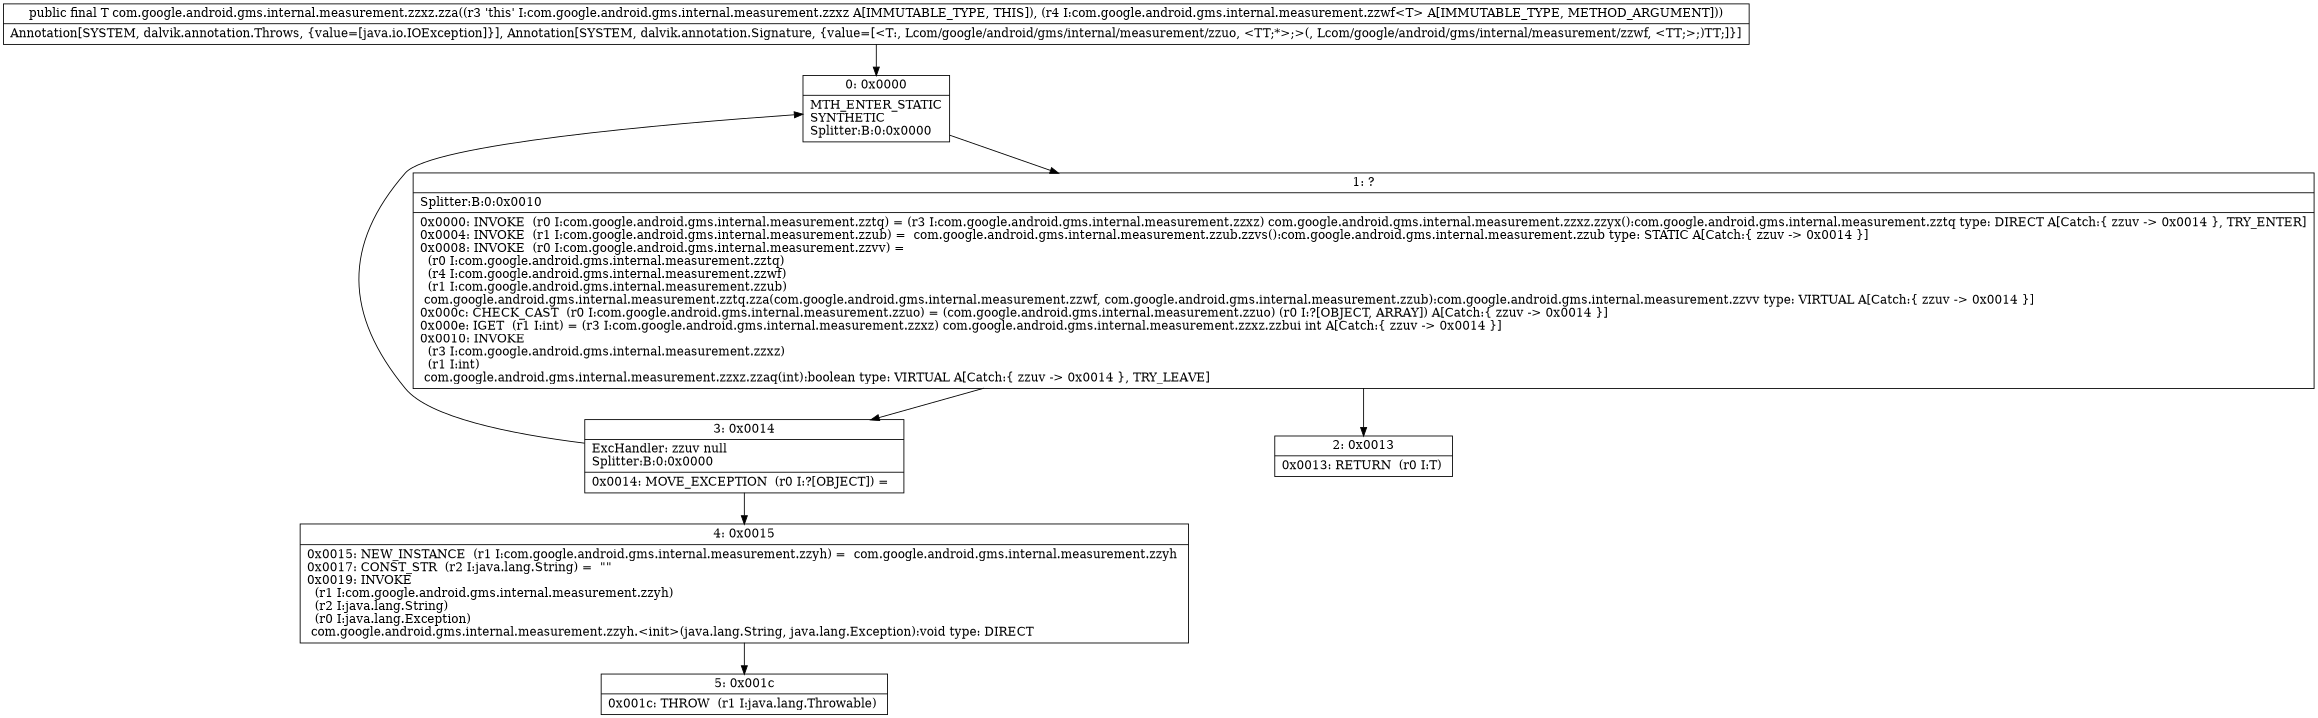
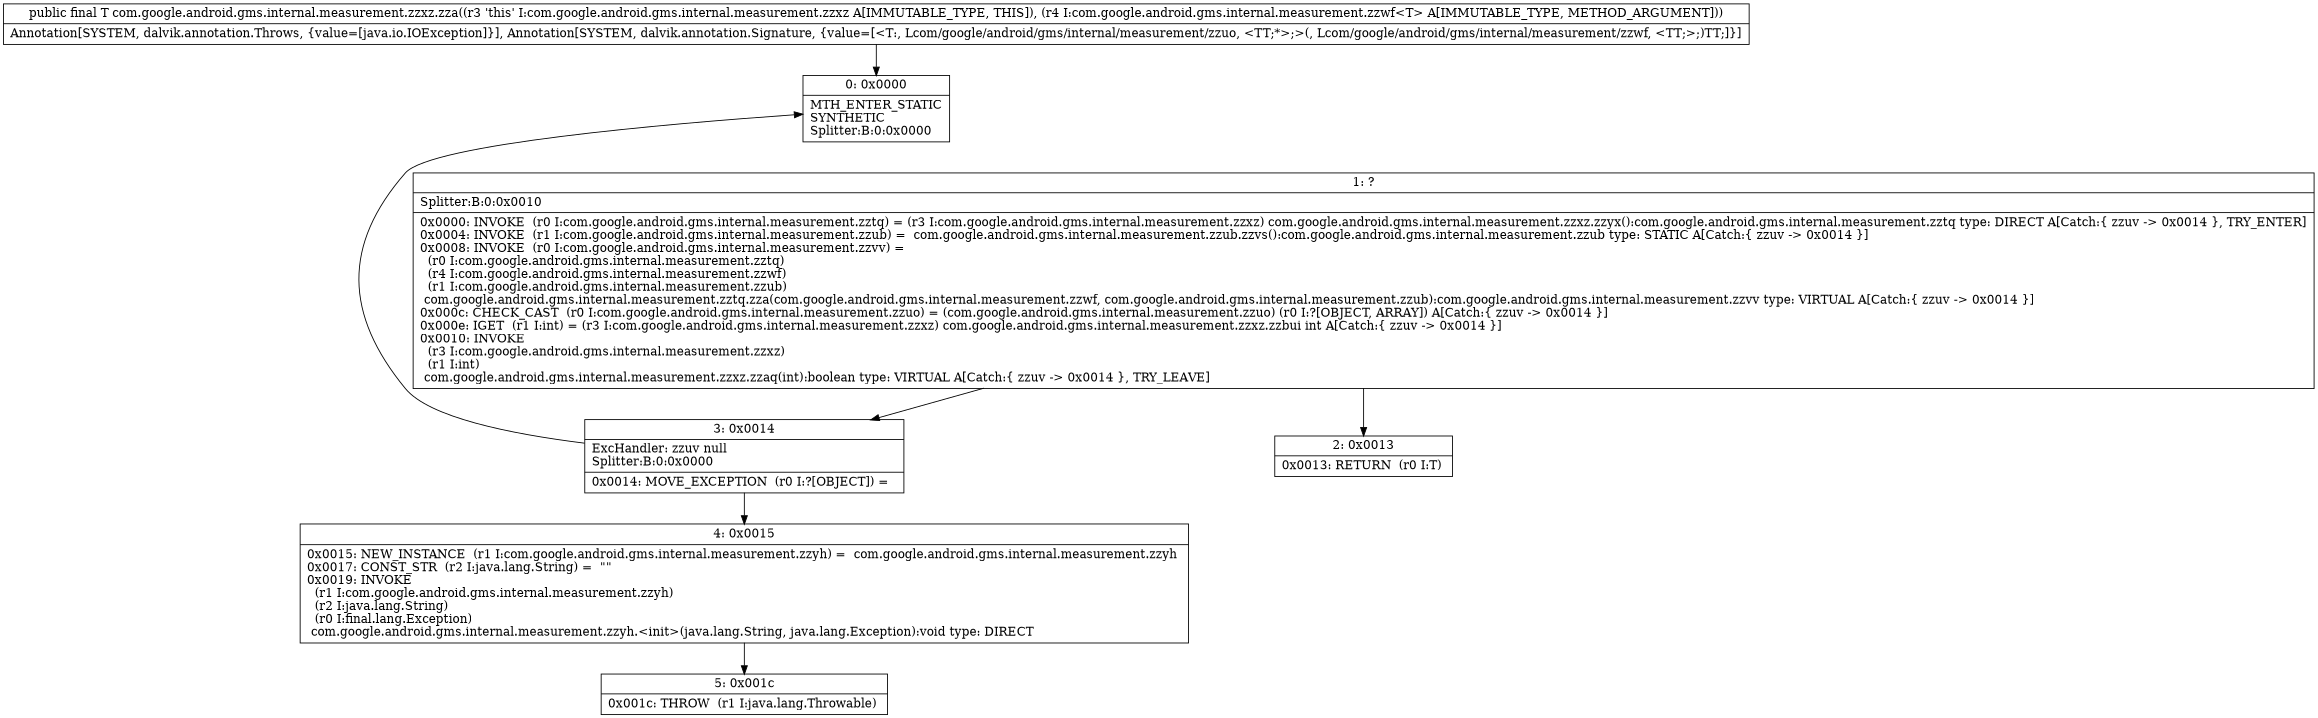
(1000, 153) -> none
(389, 619) -> (390, 619)
